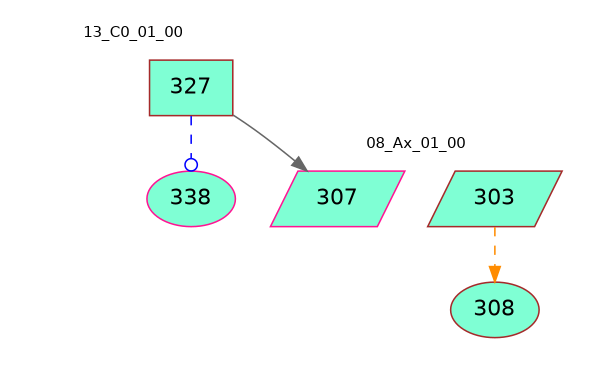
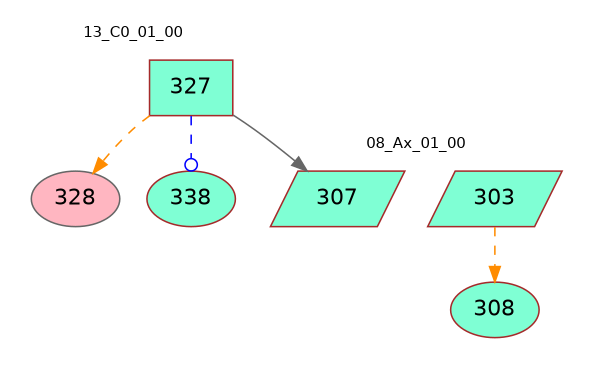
none -> (76, 199)
(191, 199) -> (191, 199)
(338, 199) -> (338, 199)
